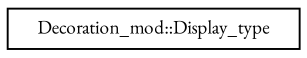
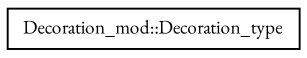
(154, 29) -> (154, 29)
